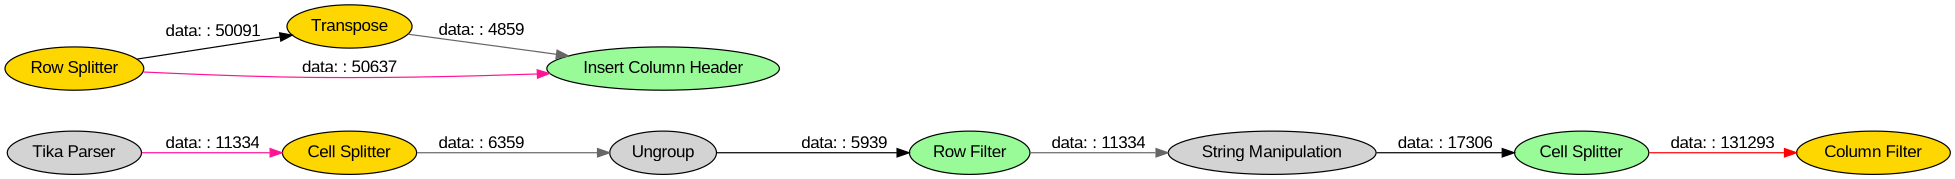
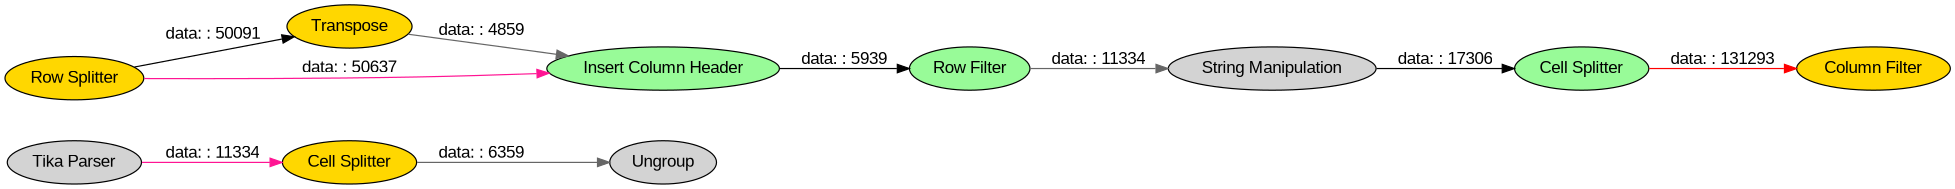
(807, 153) -> (838, 69)
